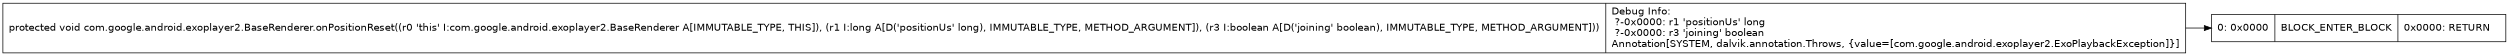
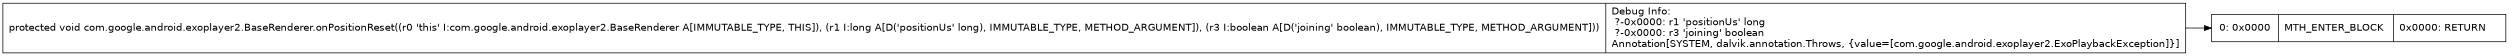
(2336, 28) -> (2334, 28)
